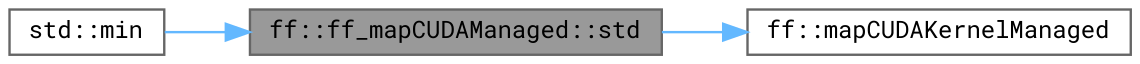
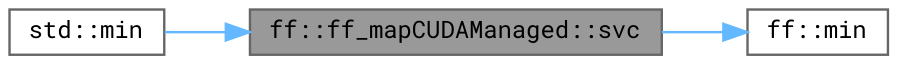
(456, 32) -> (456, 32)
(939, 32) -> (818, 32)
